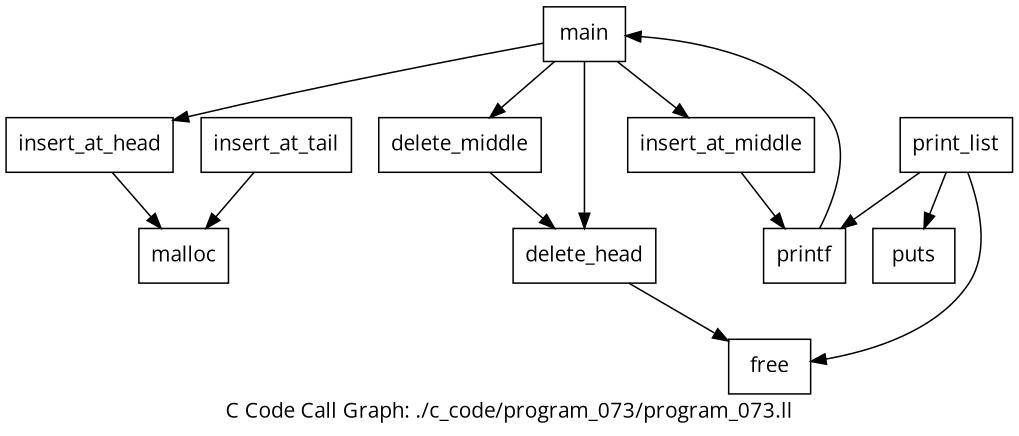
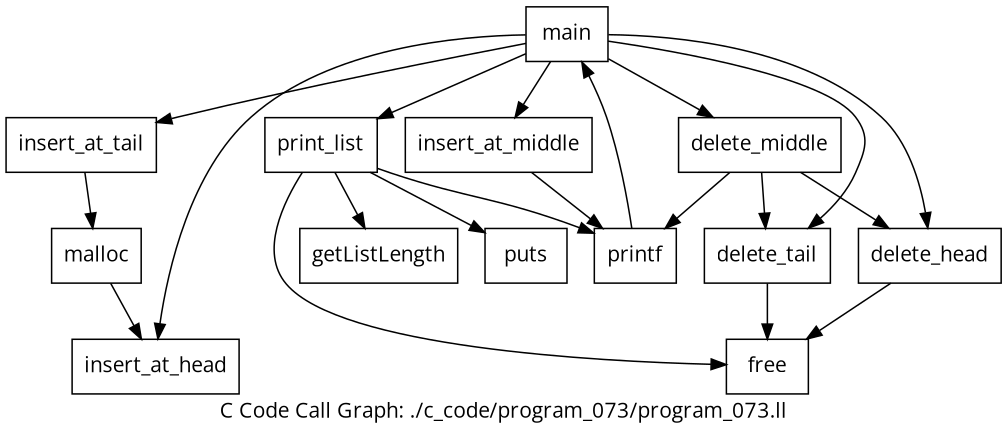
none -> (348, 79)
none -> (459, 83)
(132, 195) -> (122, 305)
none -> (703, 196)
none -> (379, 256)
none -> (767, 256)
